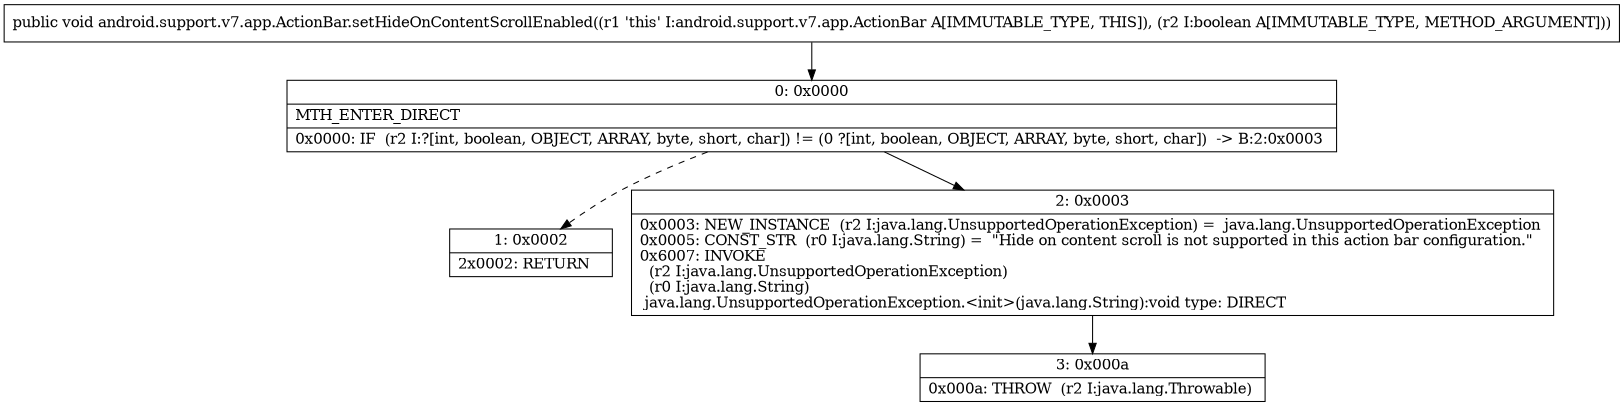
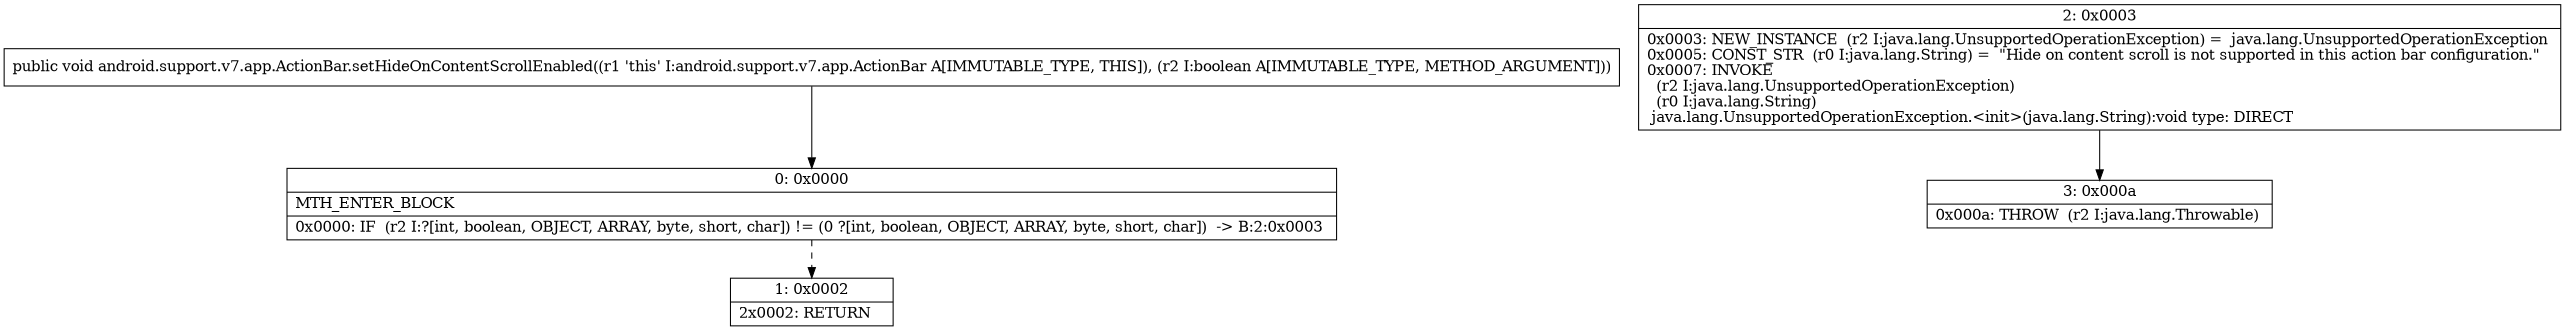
(378, 116) -> (375, 204)
(919, 169) -> none
(708, 256) -> (1715, 71)
